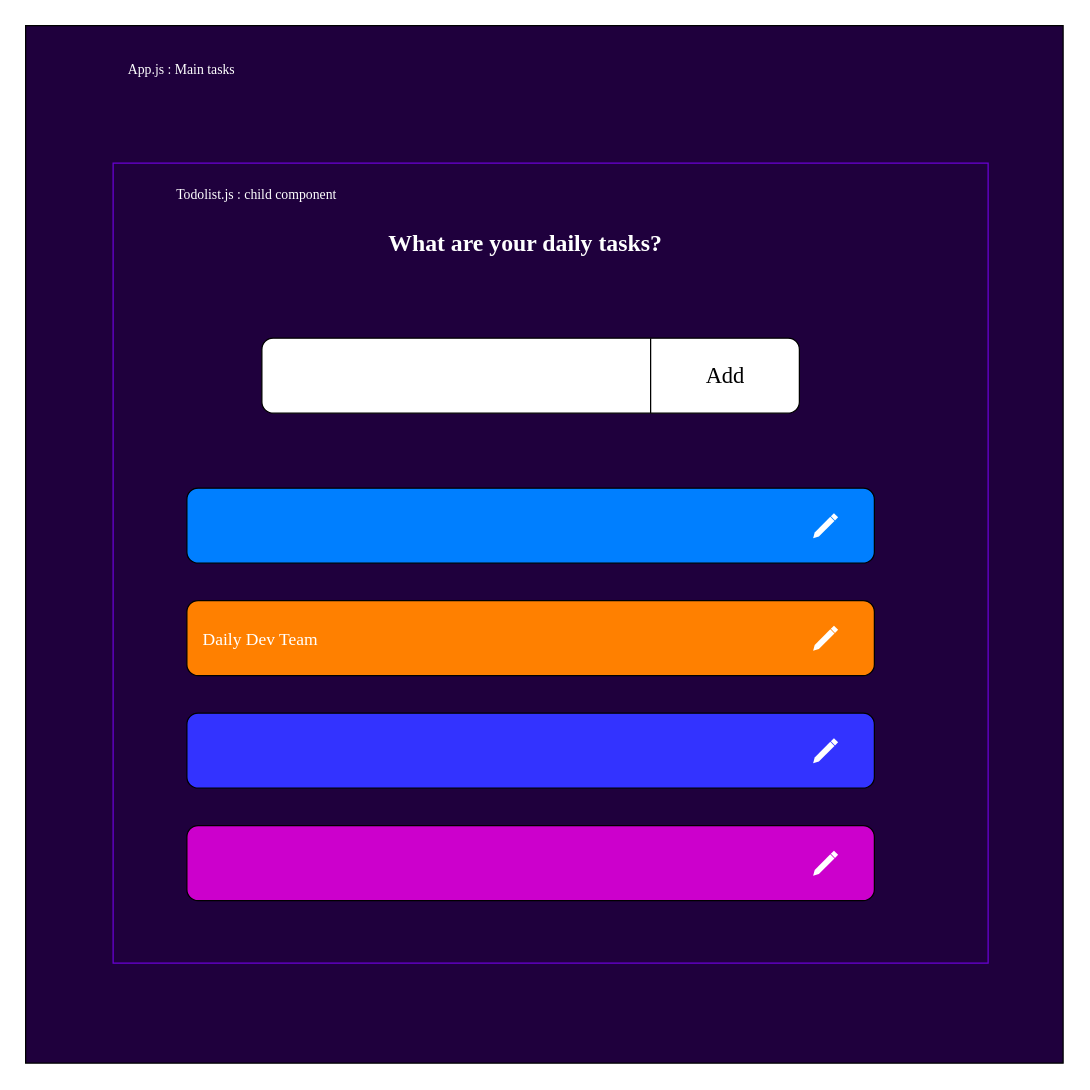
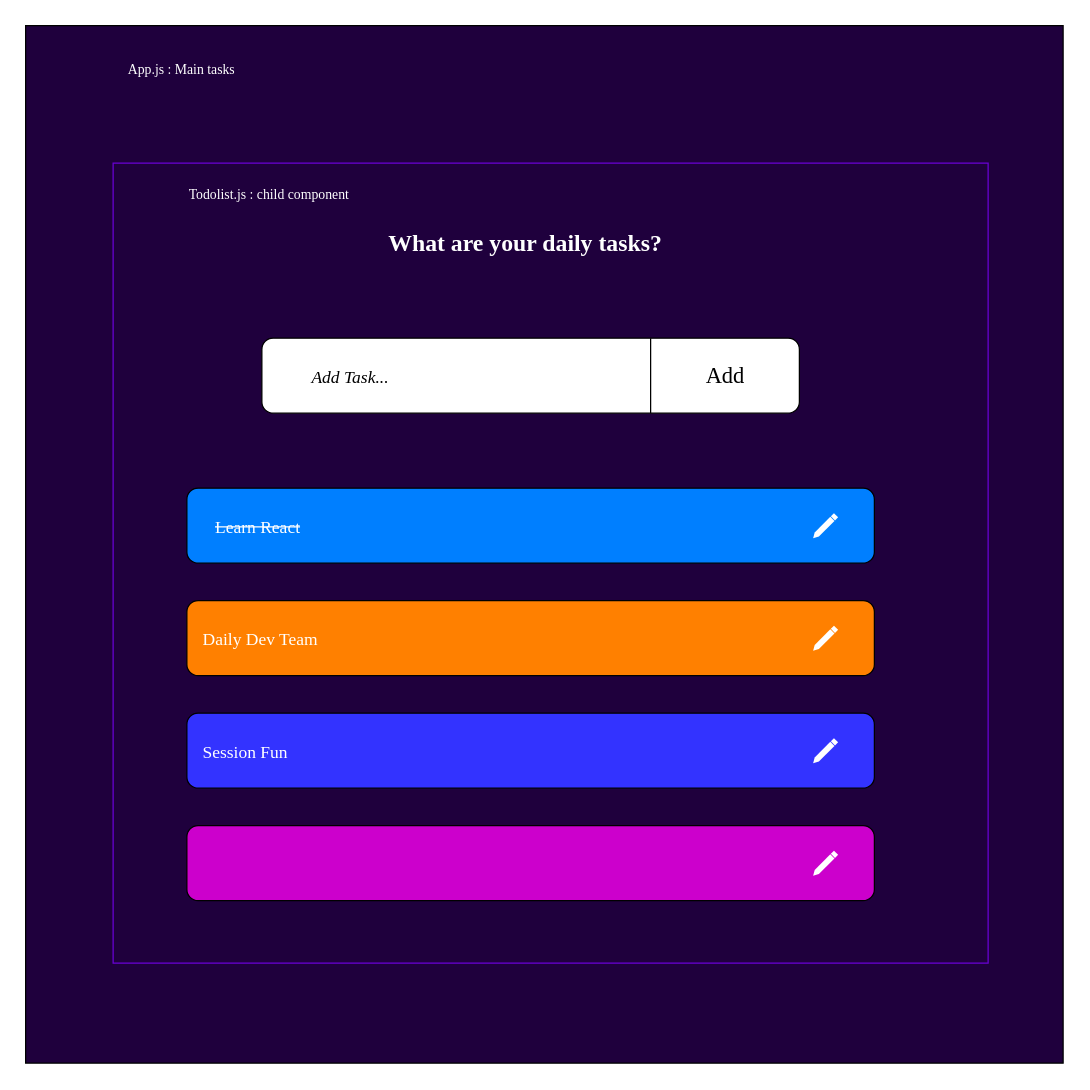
(257, 194) -> (269, 194)
none -> (351, 376)
none -> (326, 526)
none -> (313, 751)
